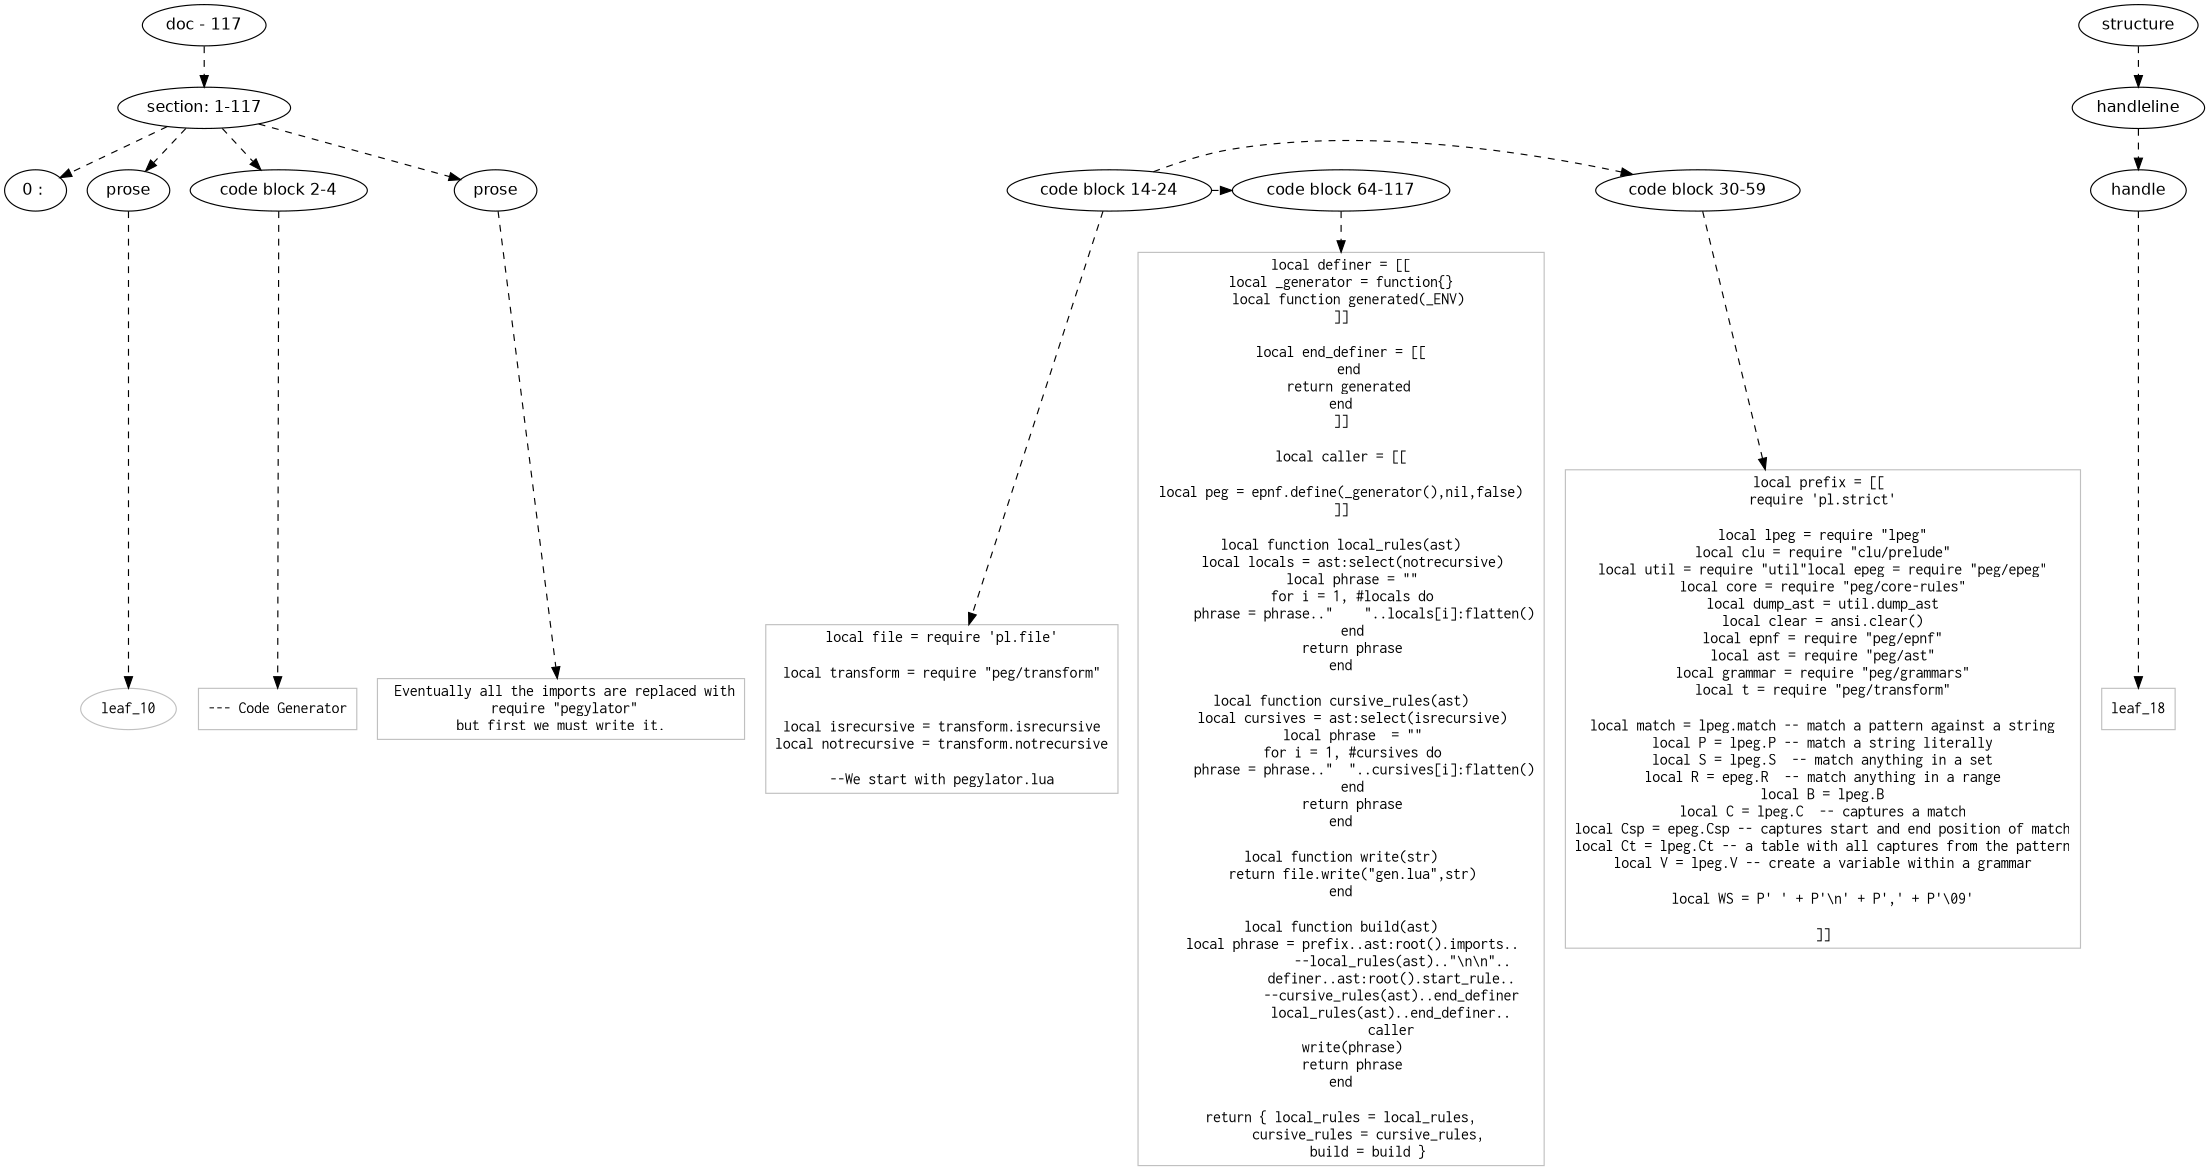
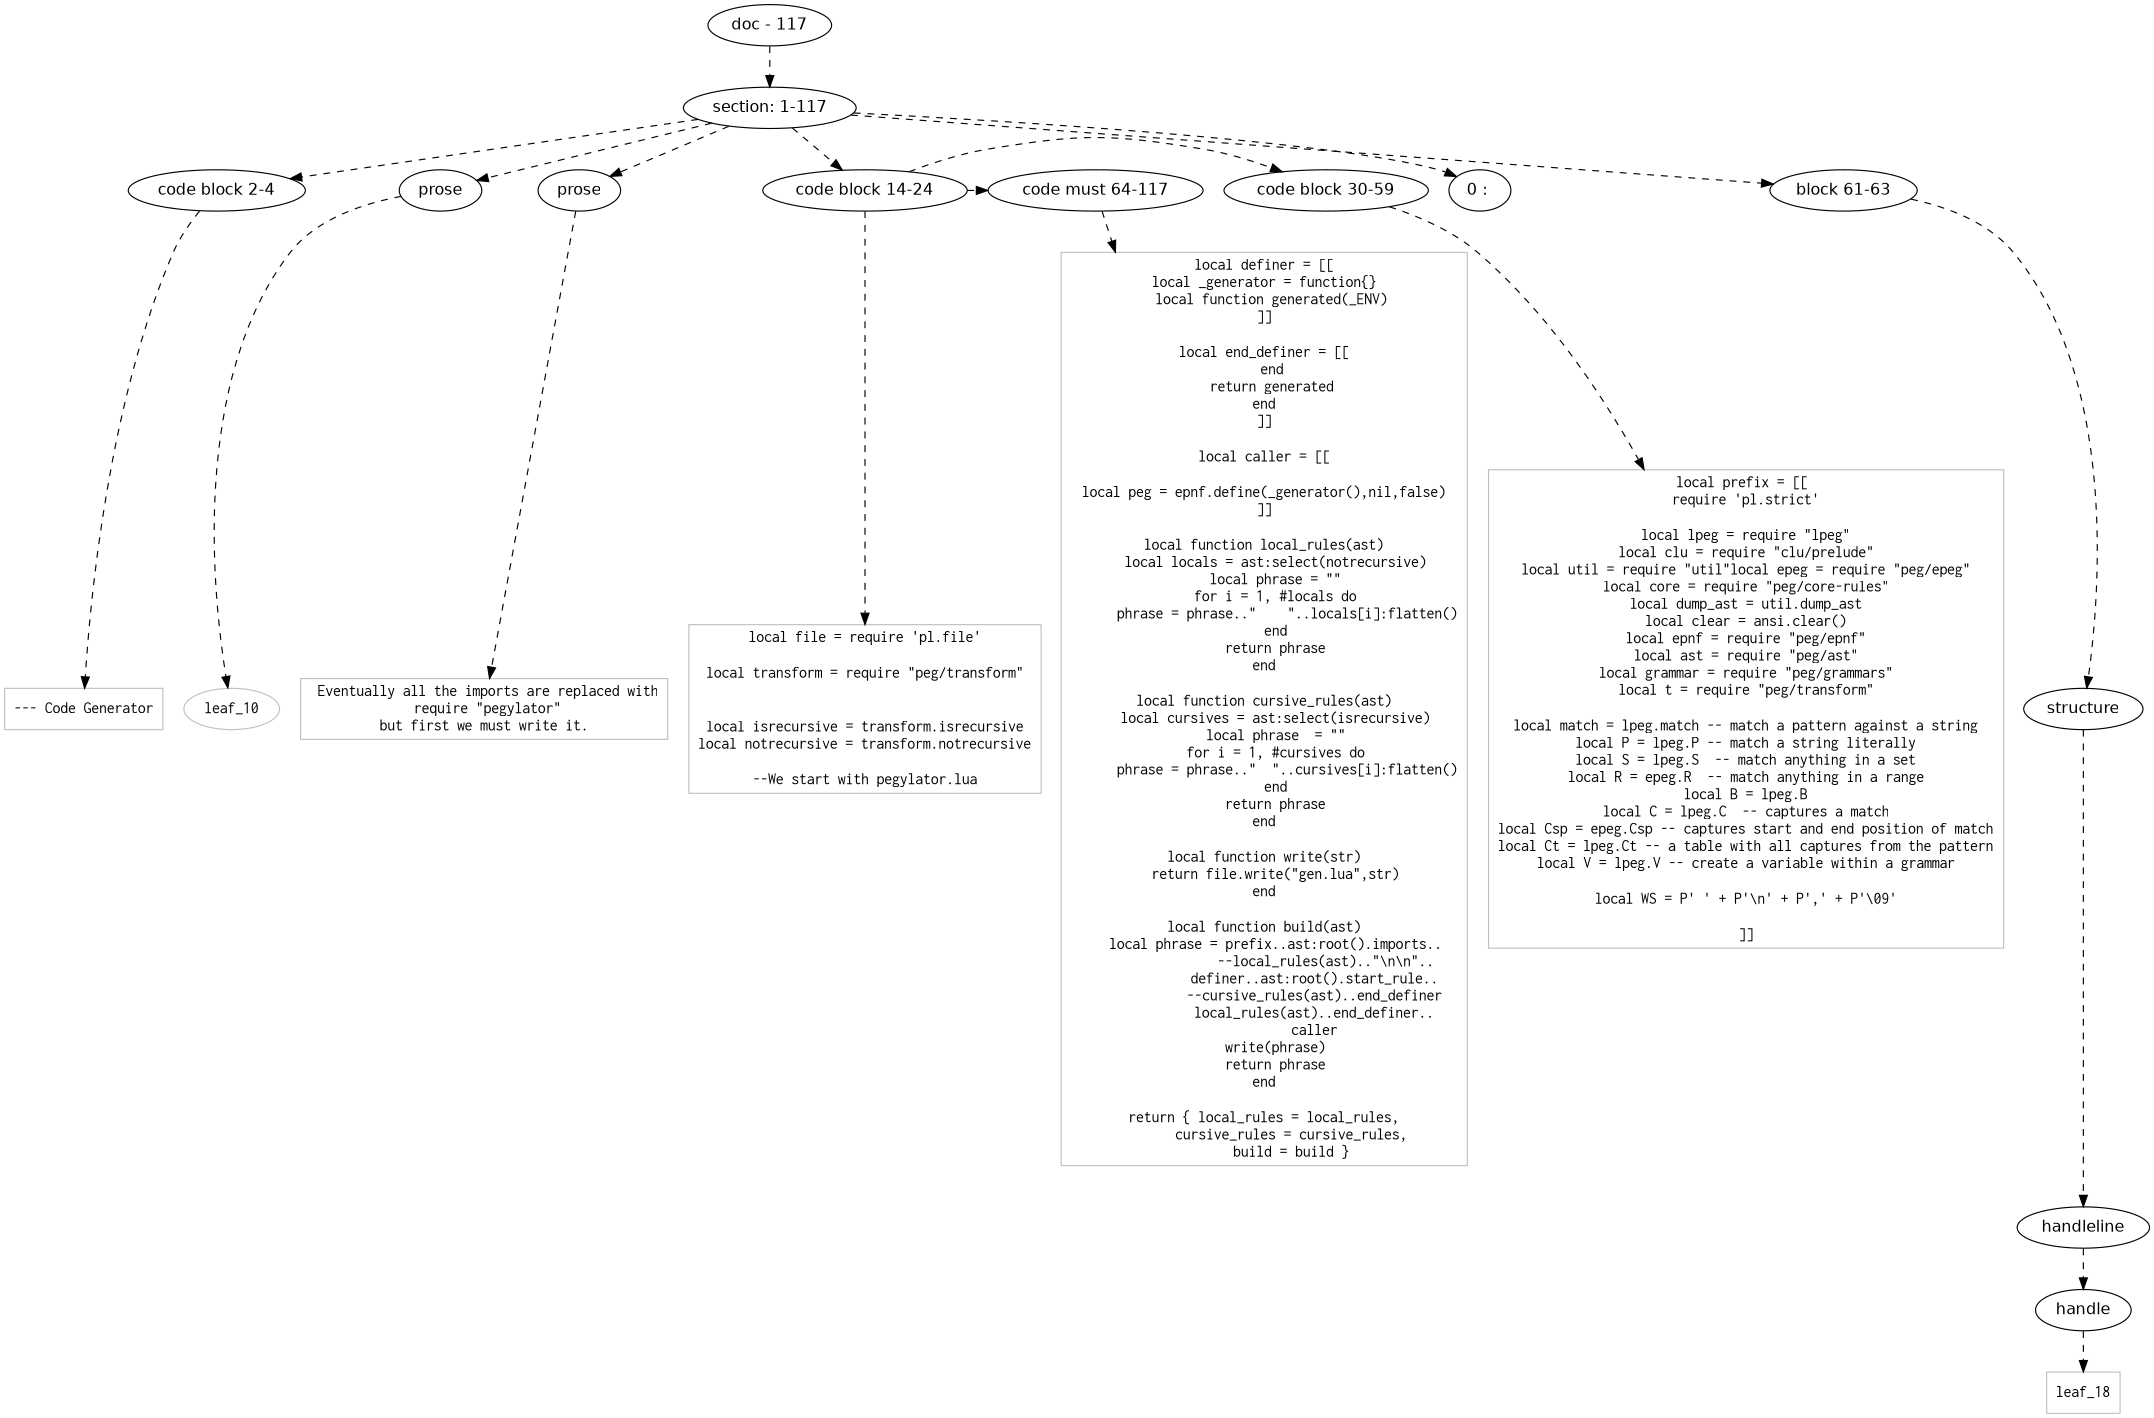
none -> (813, 145)
(1341, 190) -> (1096, 190)
none -> (1844, 190)
